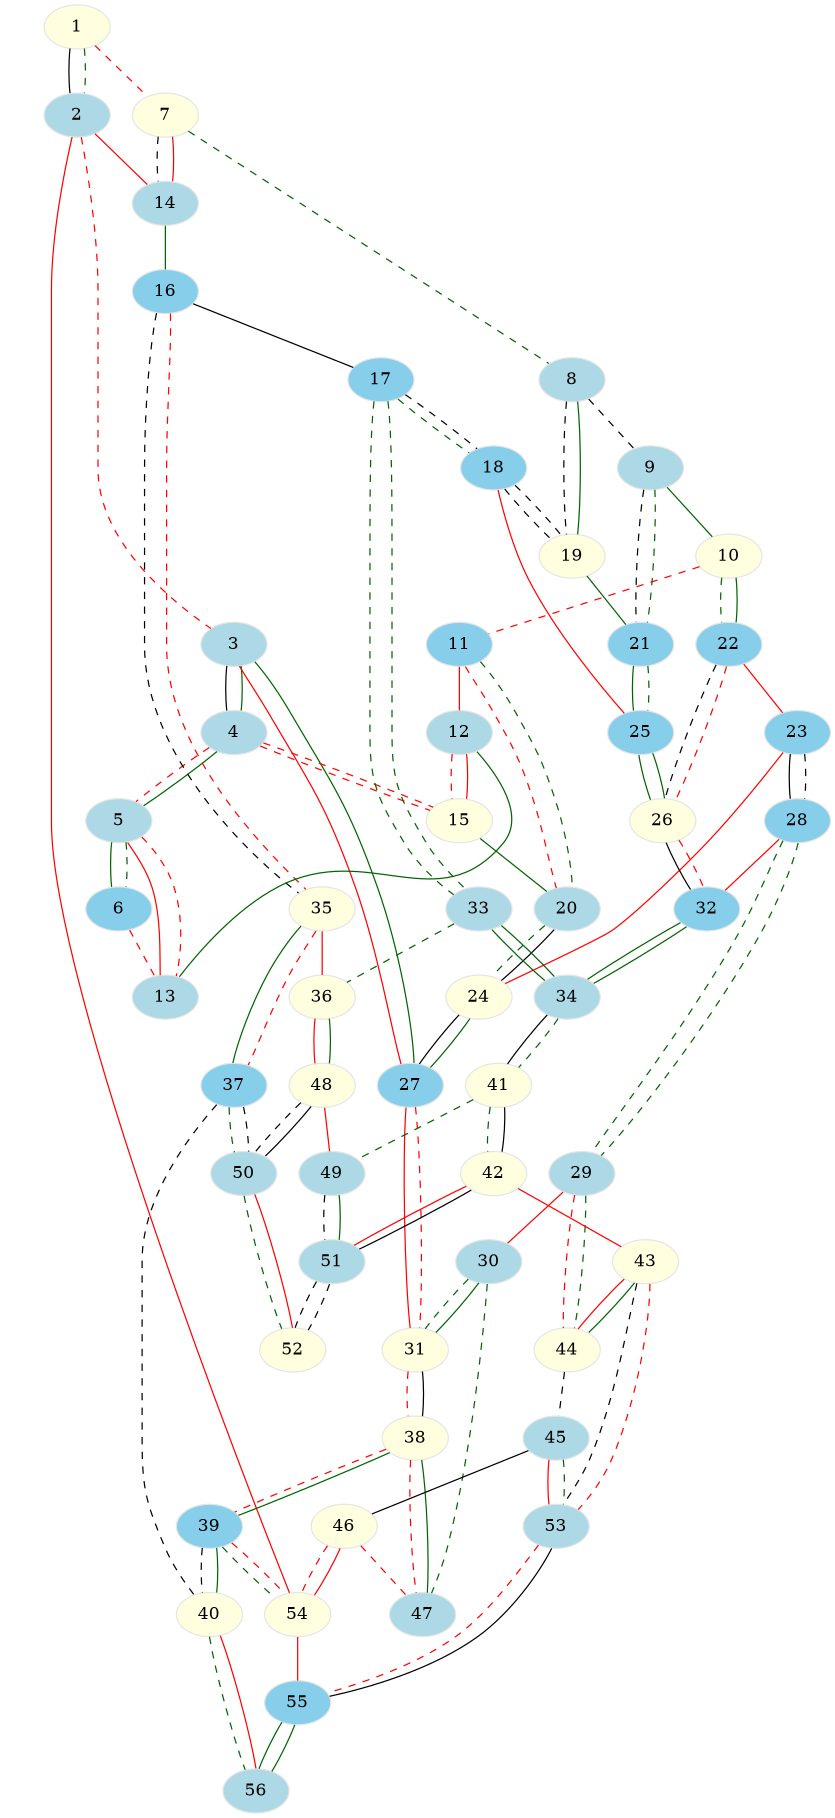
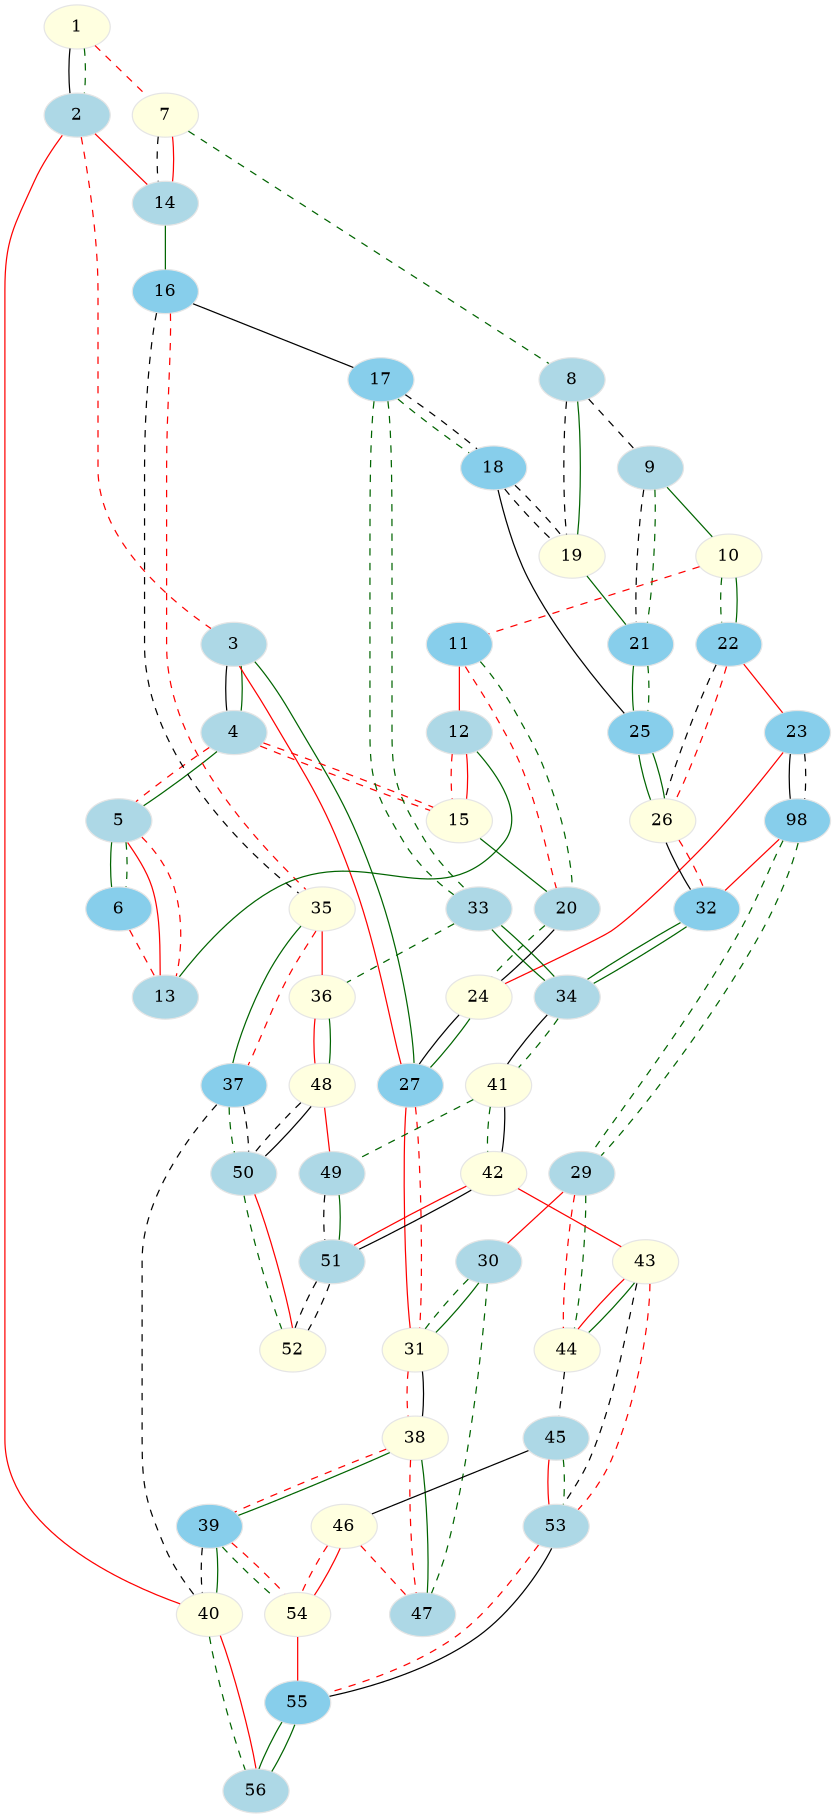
(543, 604) -> (543, 604)
(797, 821) -> (797, 821)
(58, 883) -> (5, 908)
